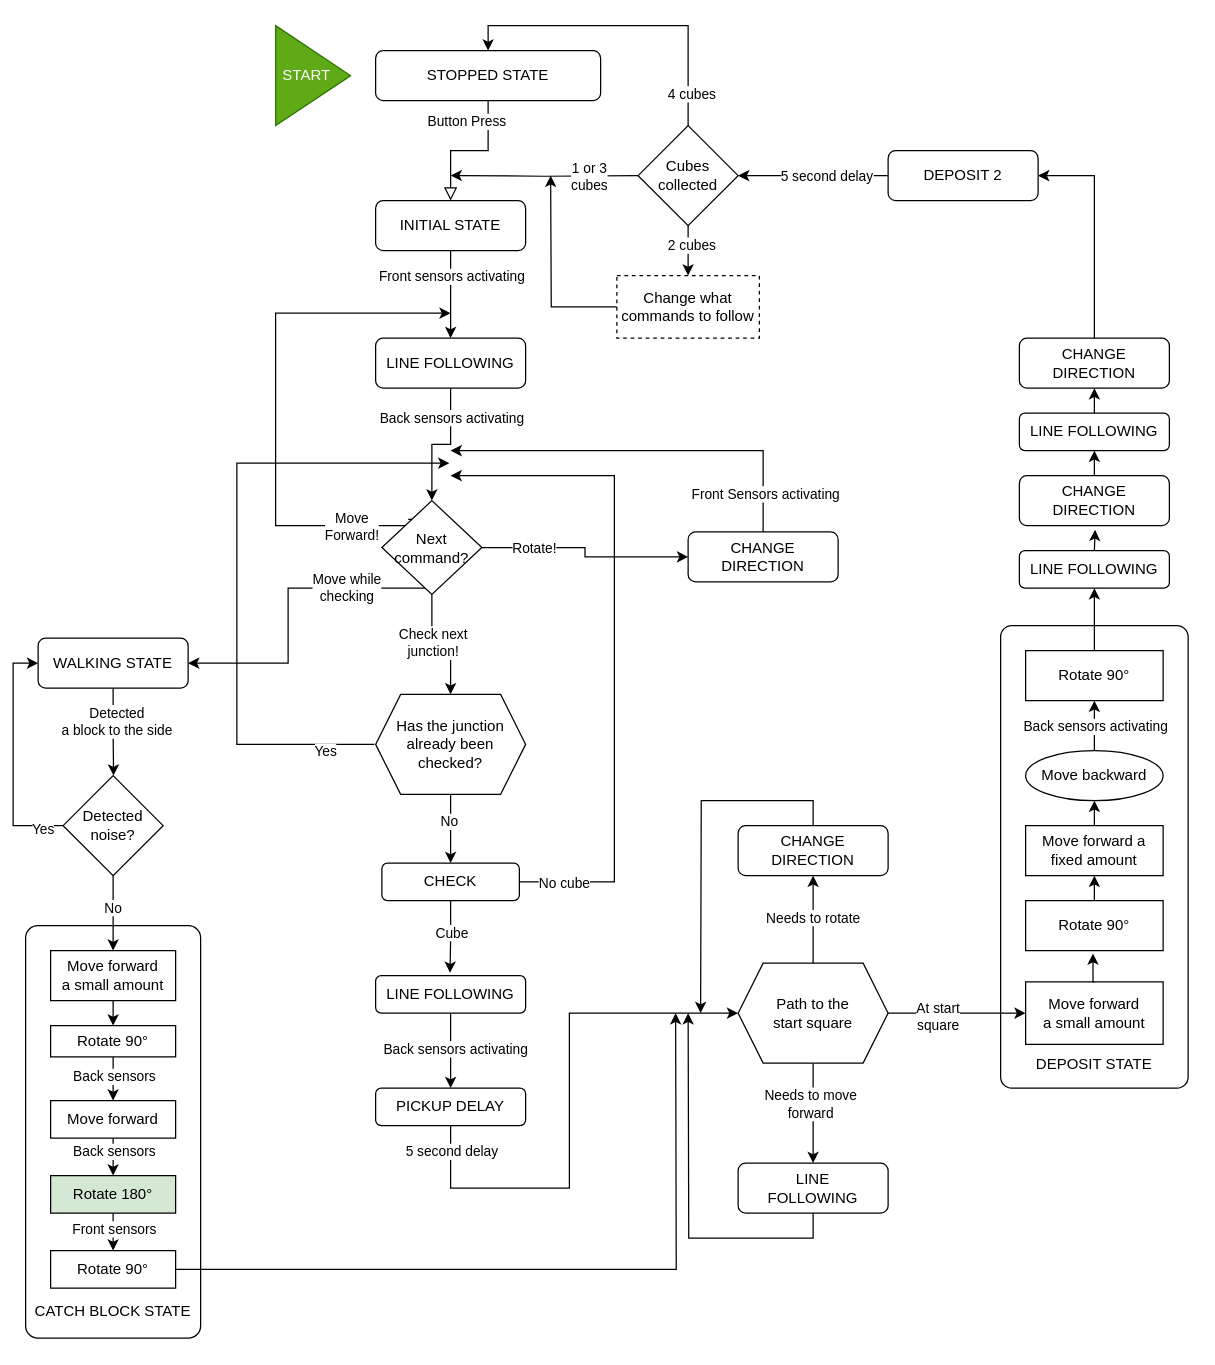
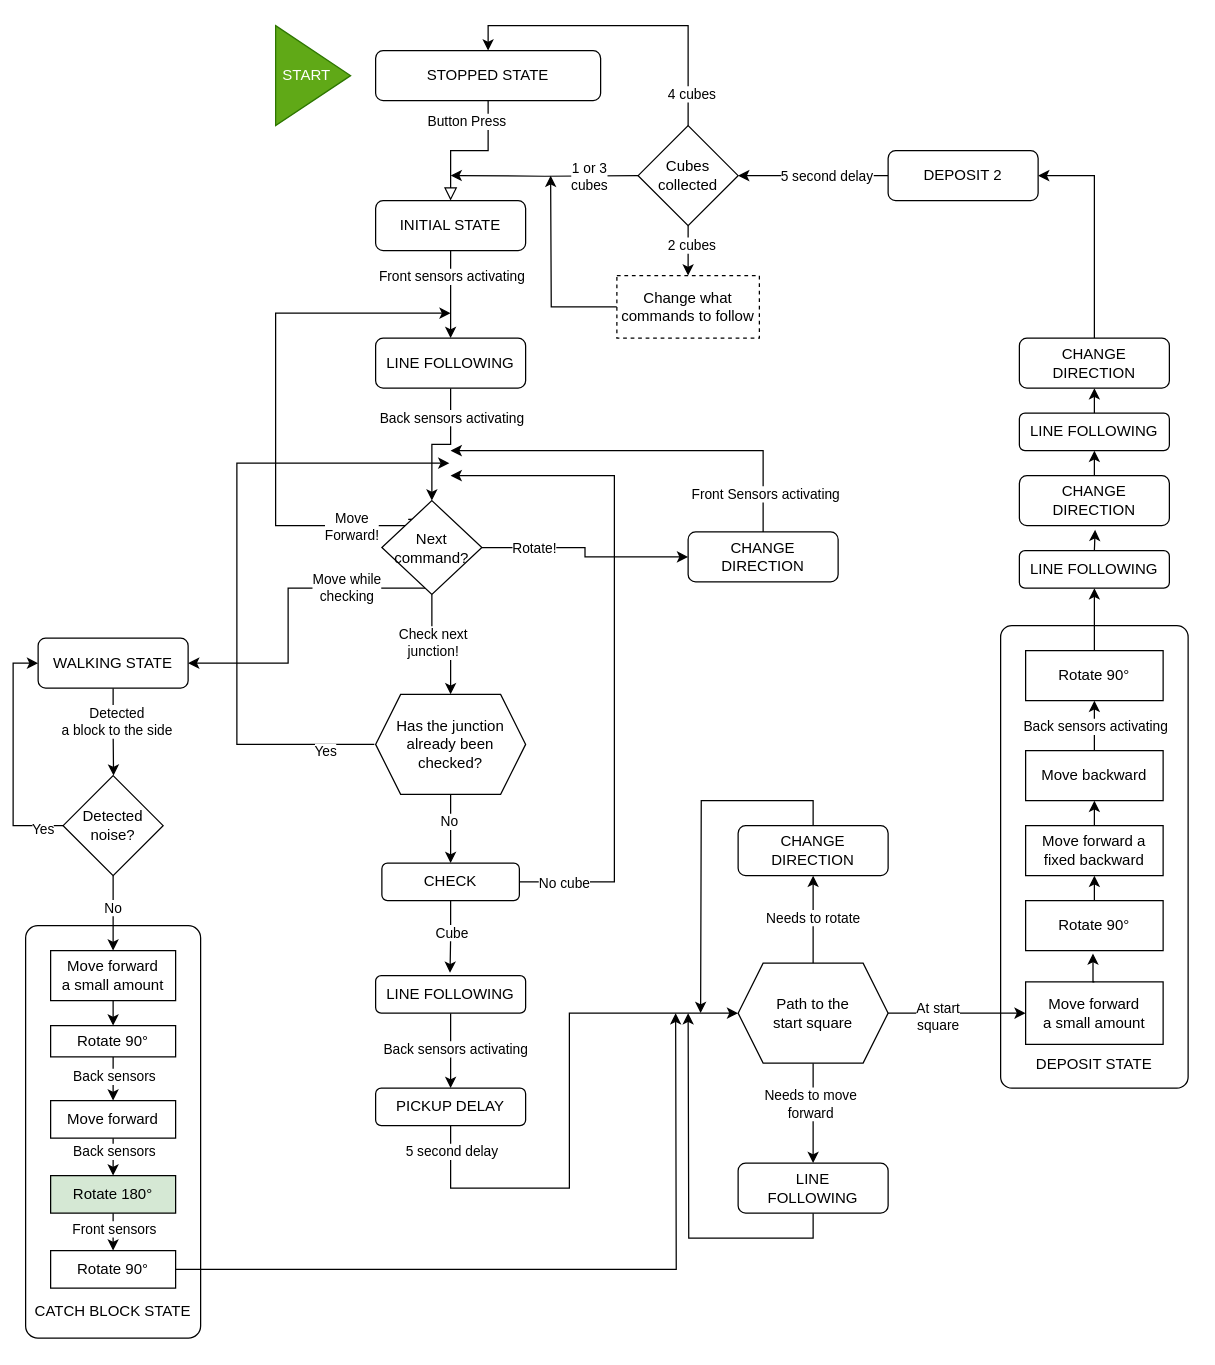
(1094, 776) -> (1094, 776)
(1094, 851) -> (1094, 851)
